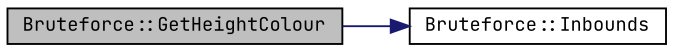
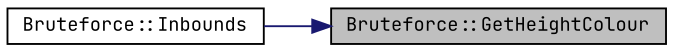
(367, 26) -> (288, 26)
